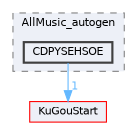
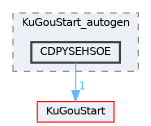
(69, 23) -> (76, 23)
